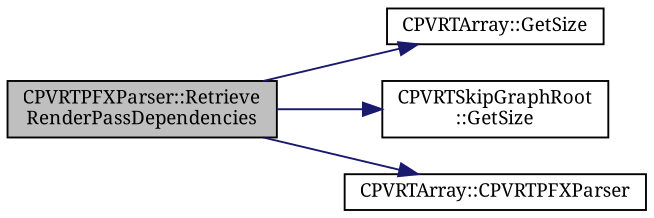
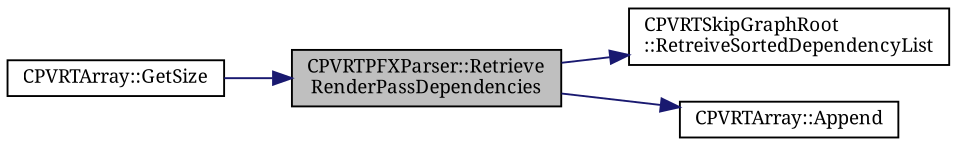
(331, 65) -> (248, 78)
(495, 109) -> (789, 37)
(495, 192) -> (789, 120)
